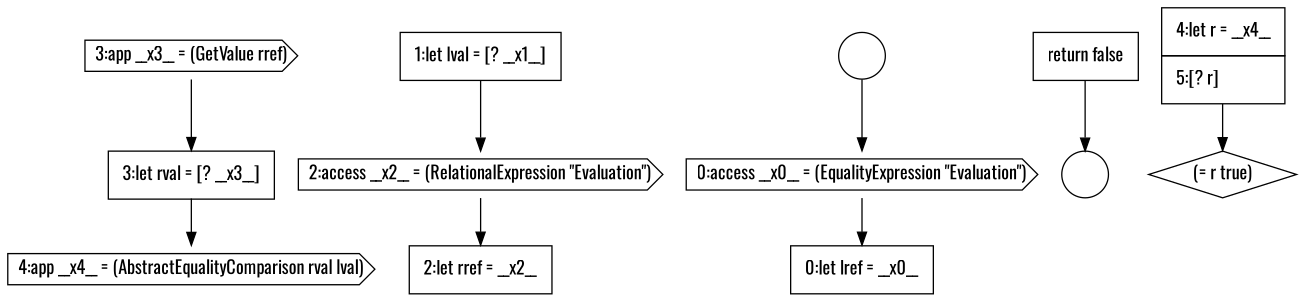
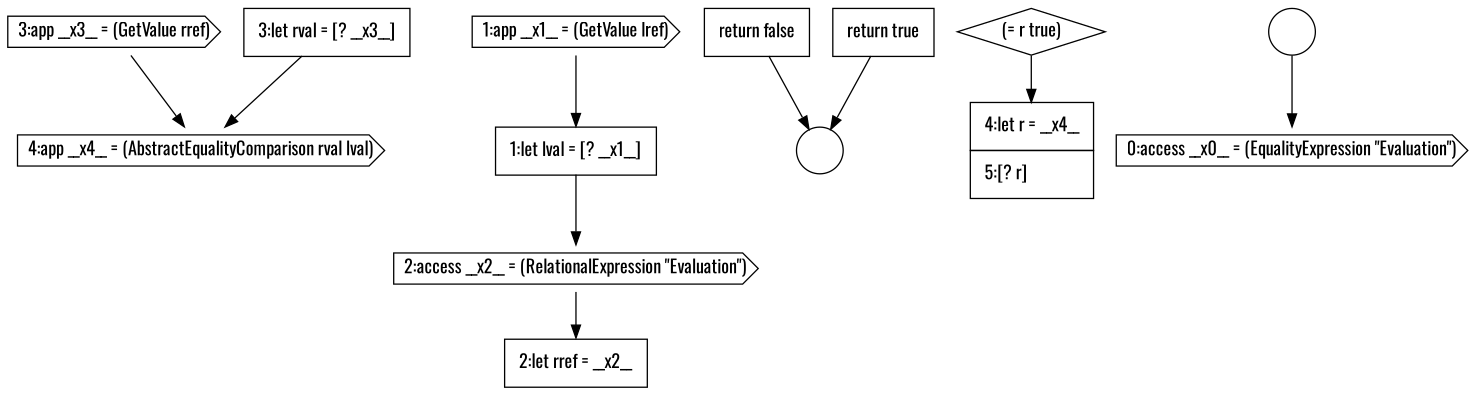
none -> (576, 32)
none -> (883, 32)
(191, 108) -> (154, 86)
(1223, 121) -> (1031, 72)
(862, 269) -> none
